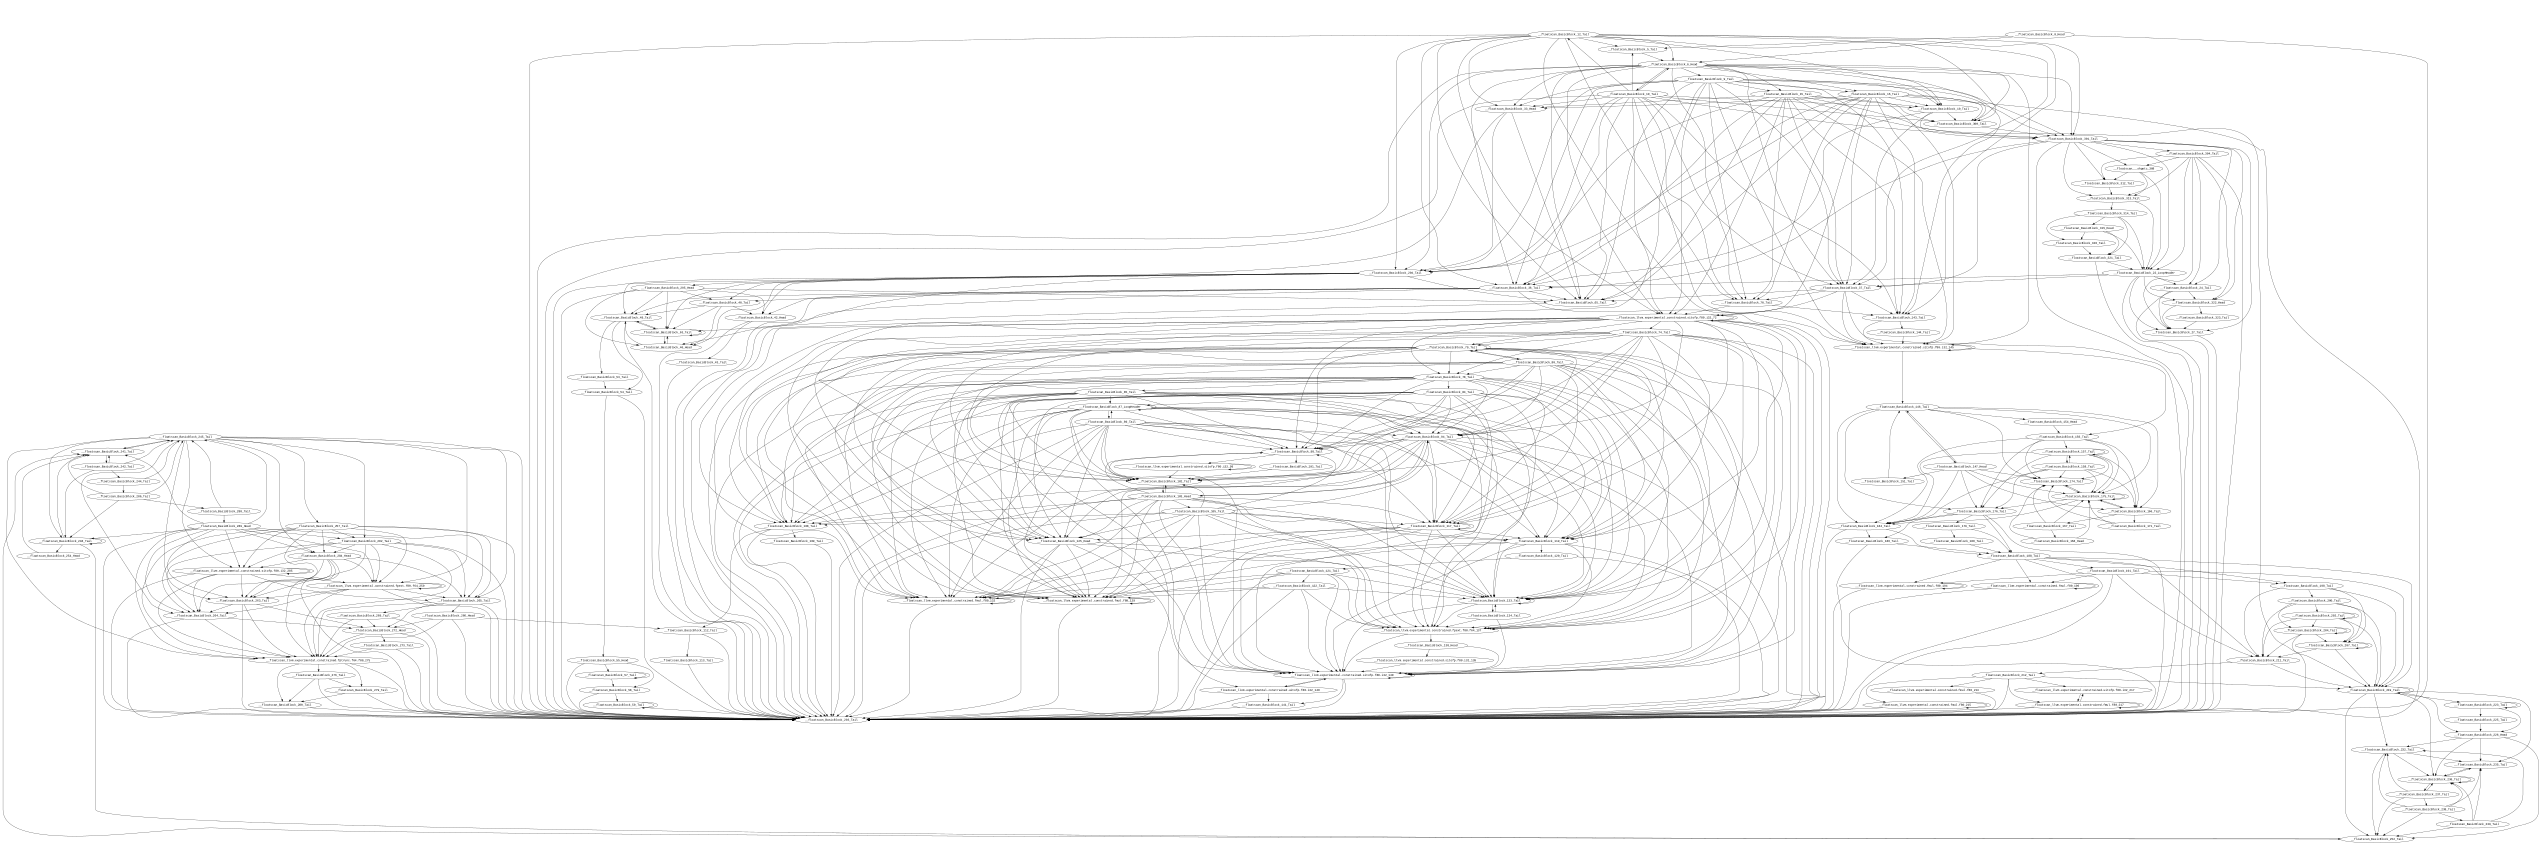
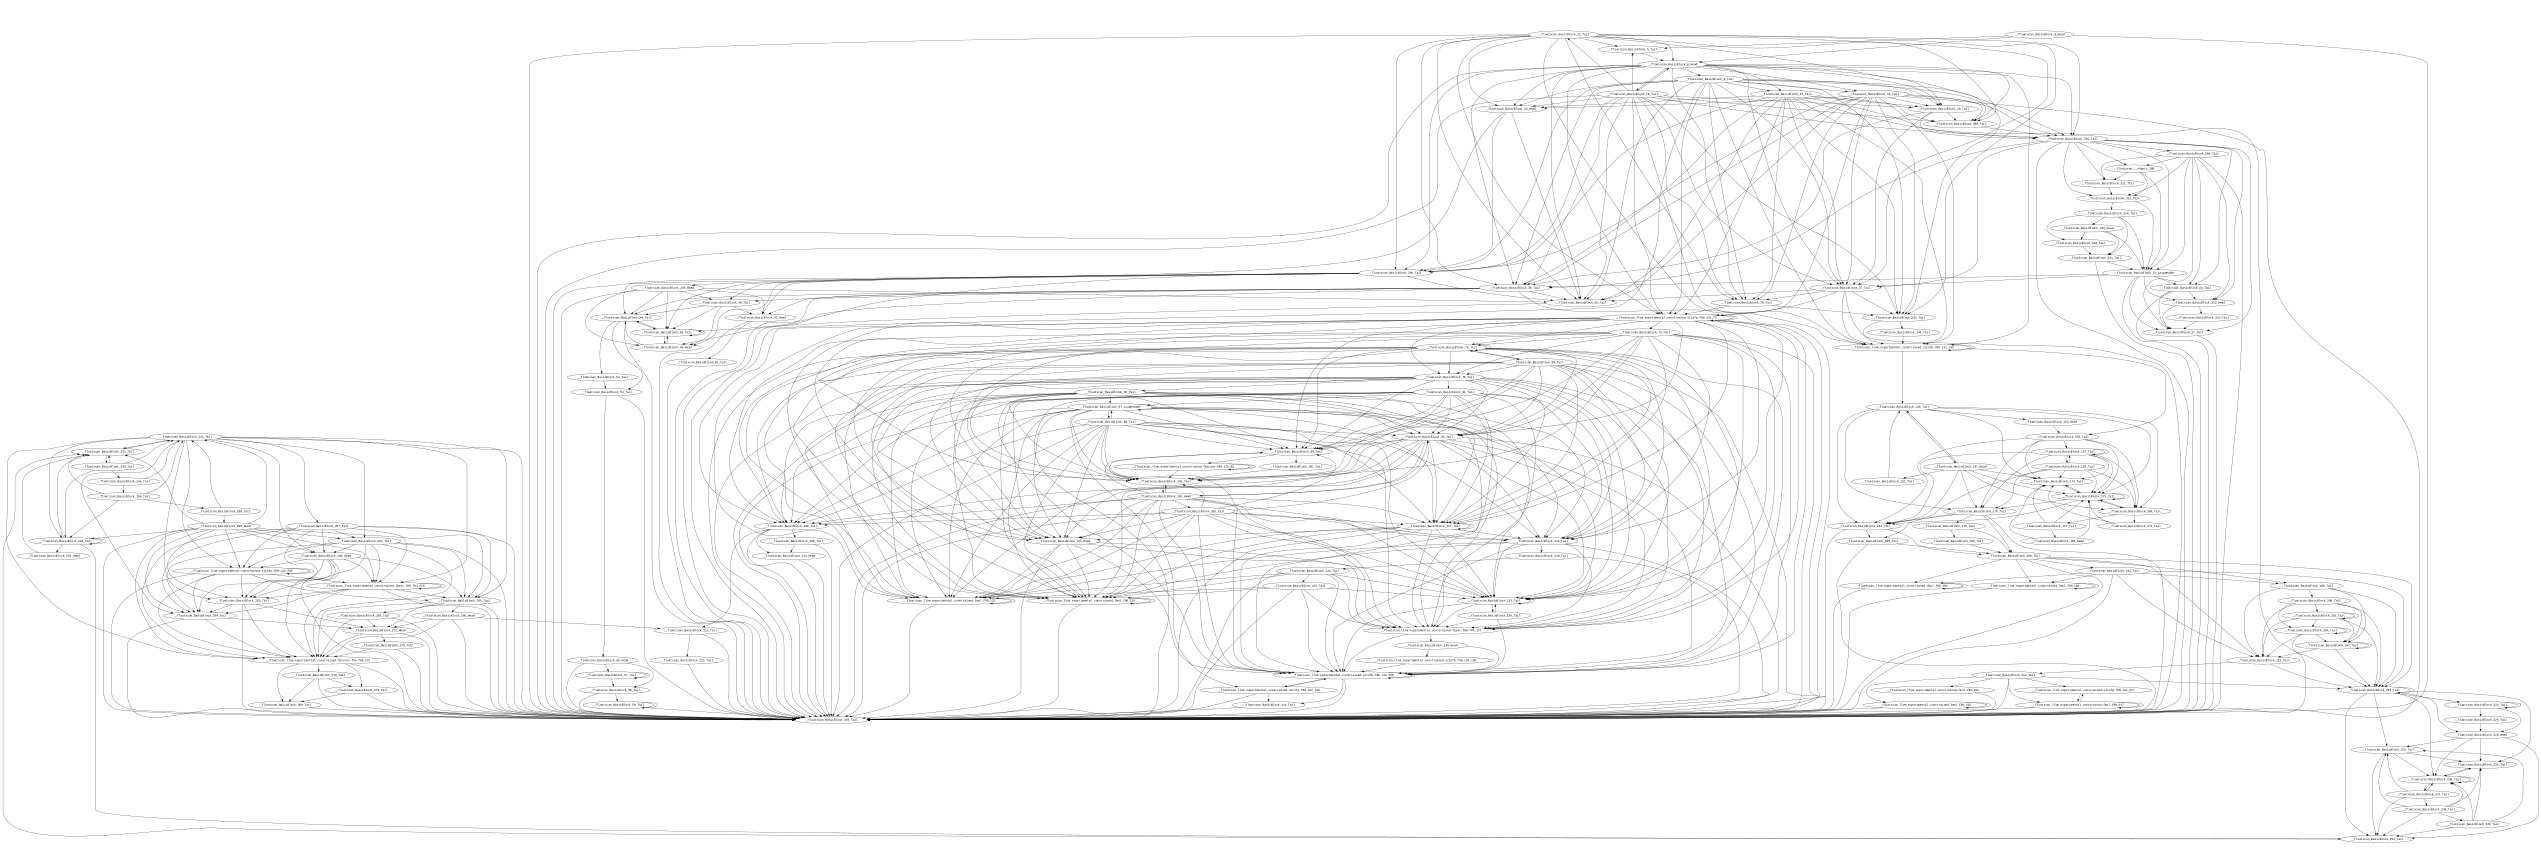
(1183, 467) -> (1183, 467)
none -> (789, 556)
